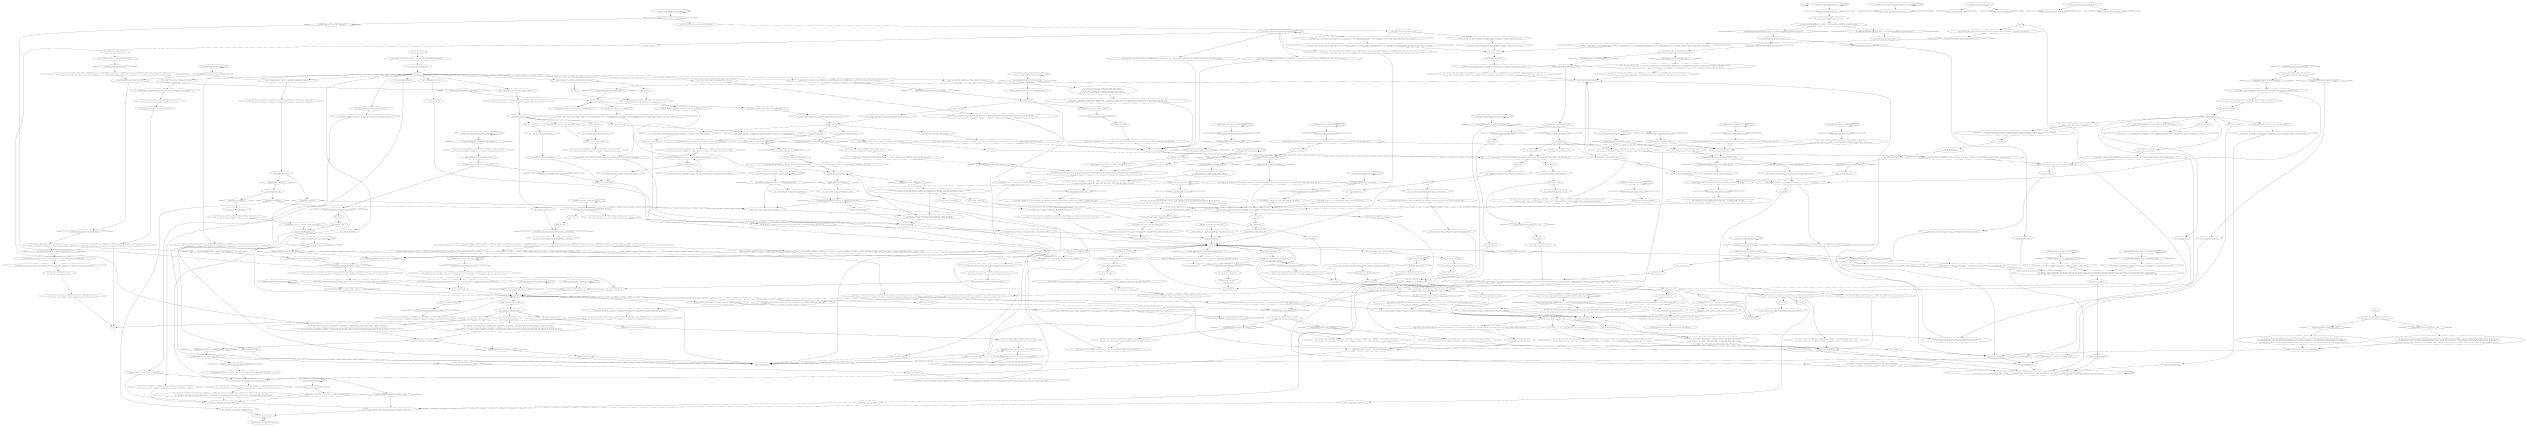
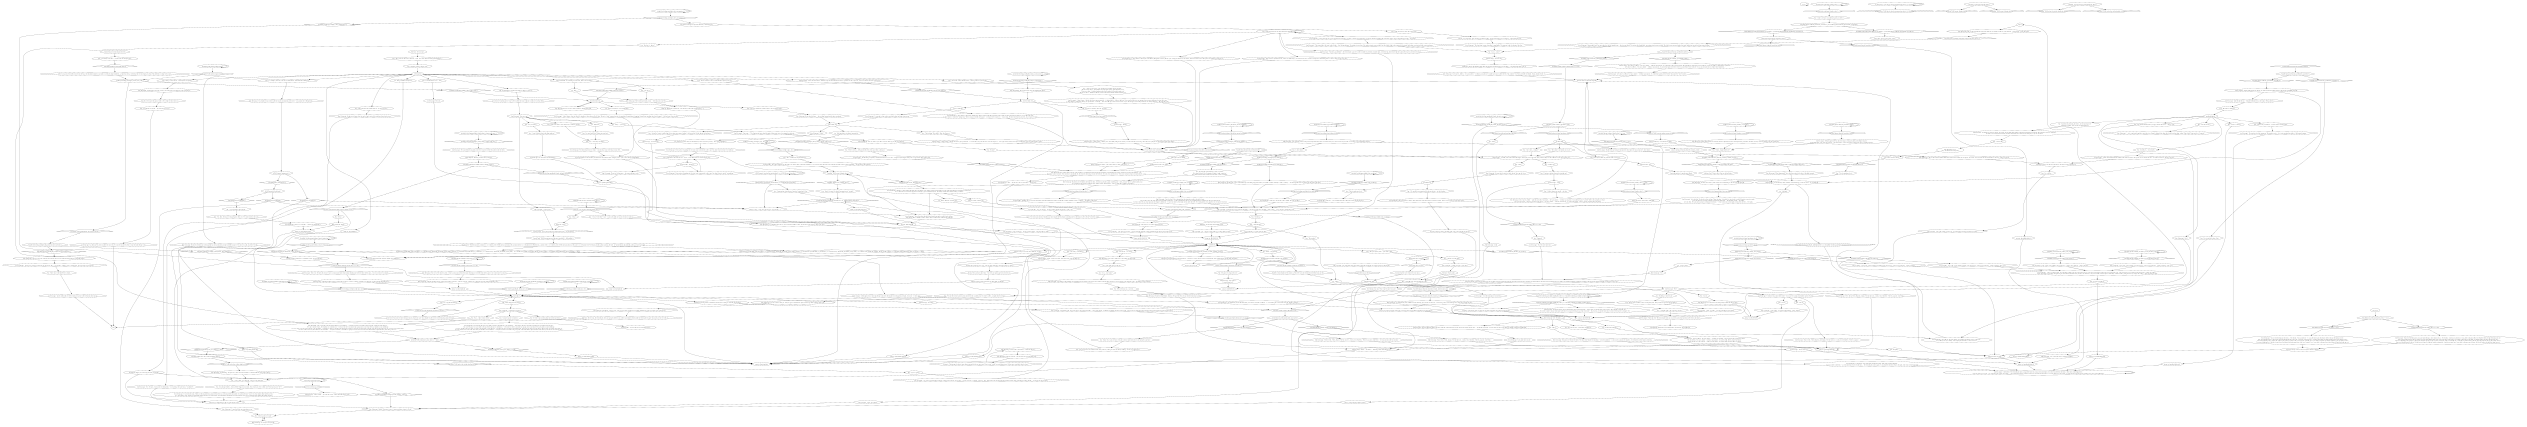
(1019, 340) -> none
